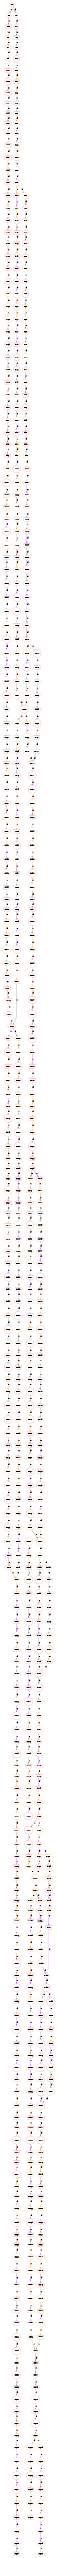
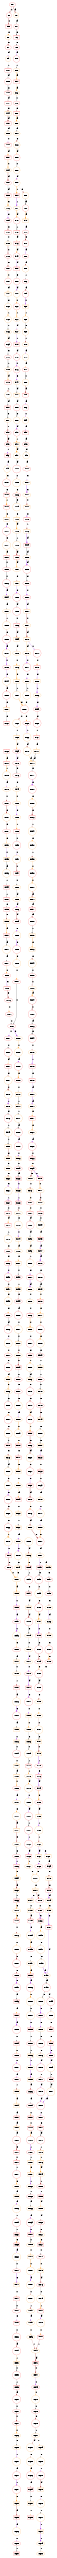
(7, 737) -> none
(32, 1100) -> (32, 1100)
(35, 1822) -> (29, 1823)
